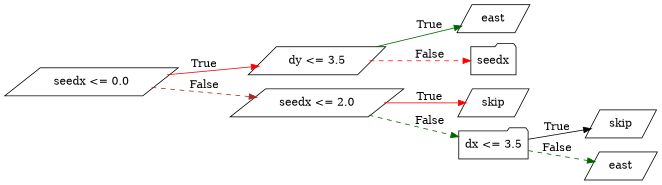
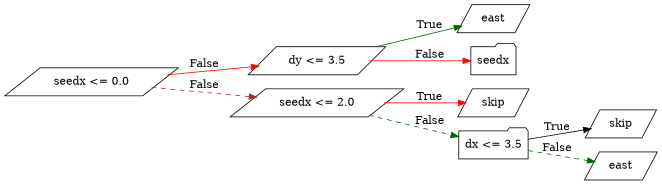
(416, 61) -> (416, 61)
(204, 64) -> (204, 64)
